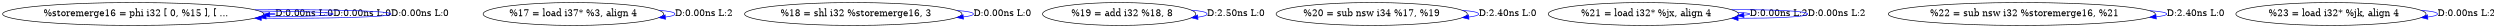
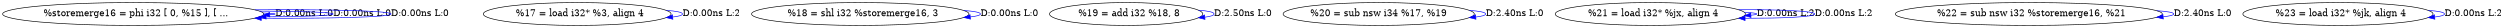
(573, 14) -> (577, 14)
